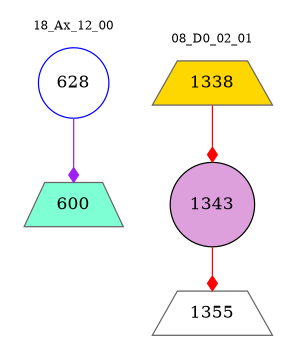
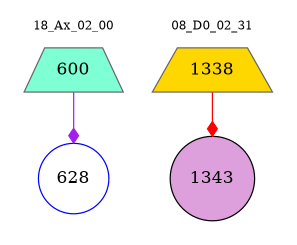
(74, 26) -> (74, 26)
(212, 39) -> (212, 26)
(74, 143) -> (74, 110)
(212, 313) -> none
